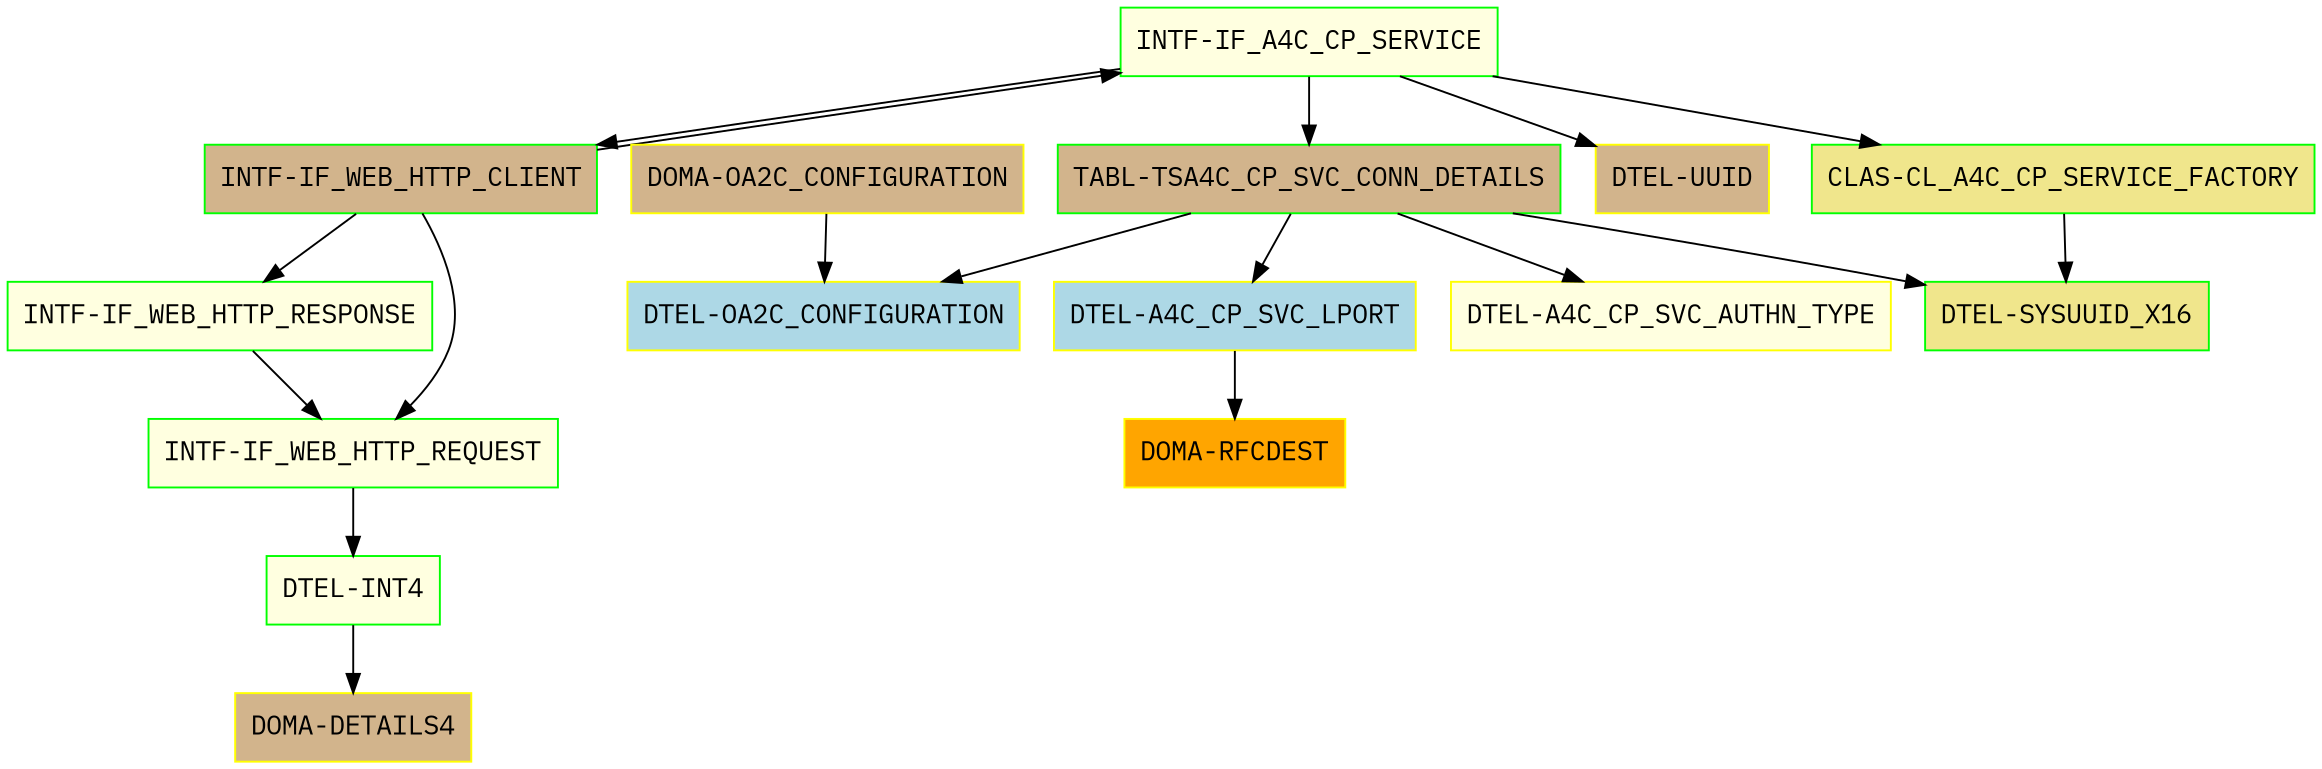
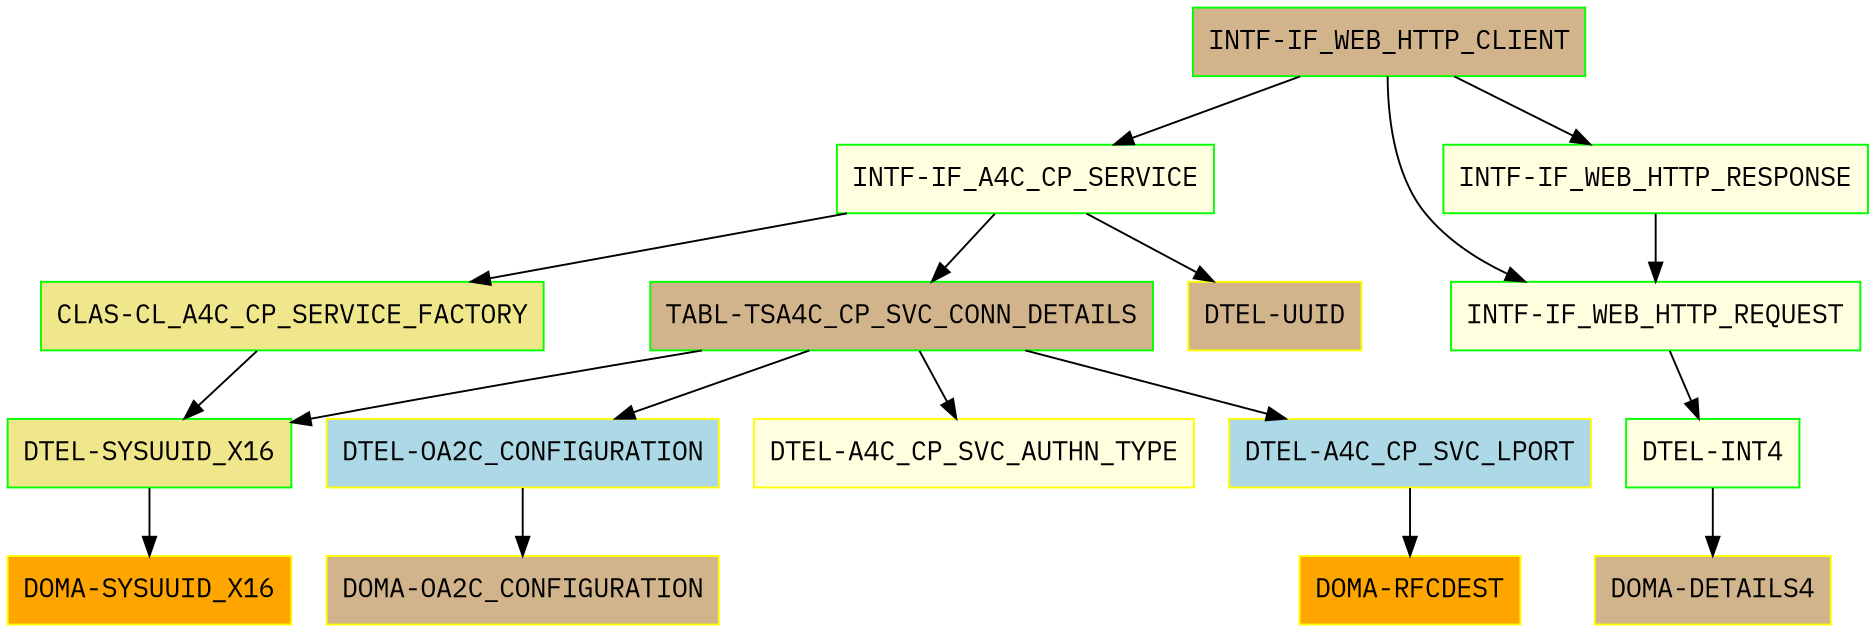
(868, 105) -> none
(826, 238) -> (523, 512)
none -> (149, 590)
